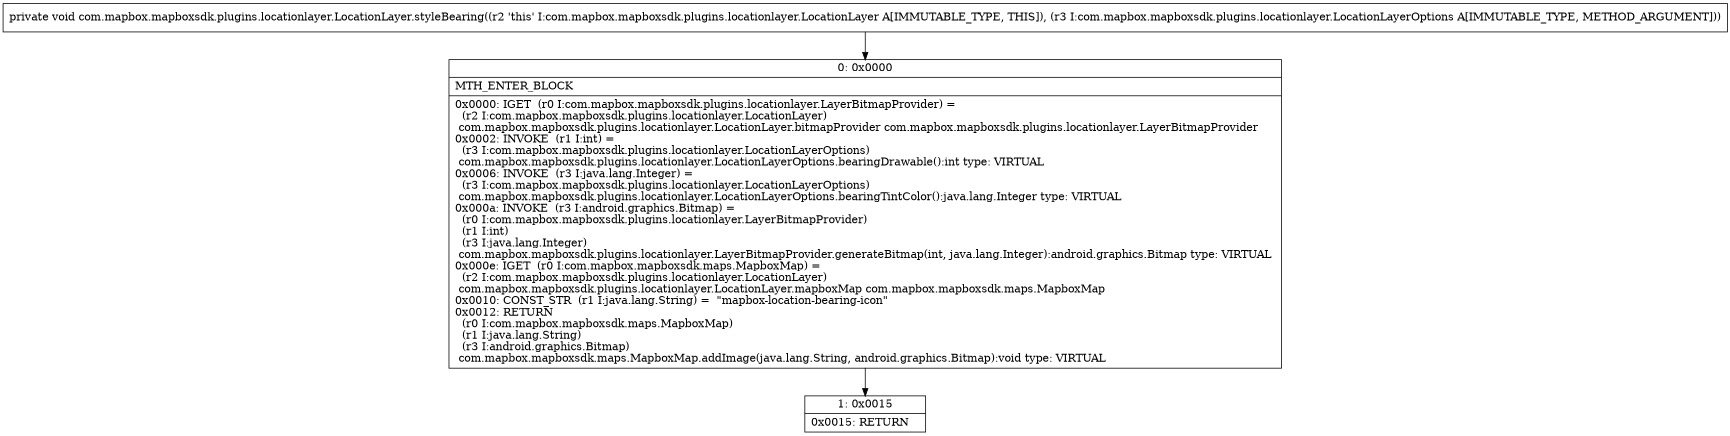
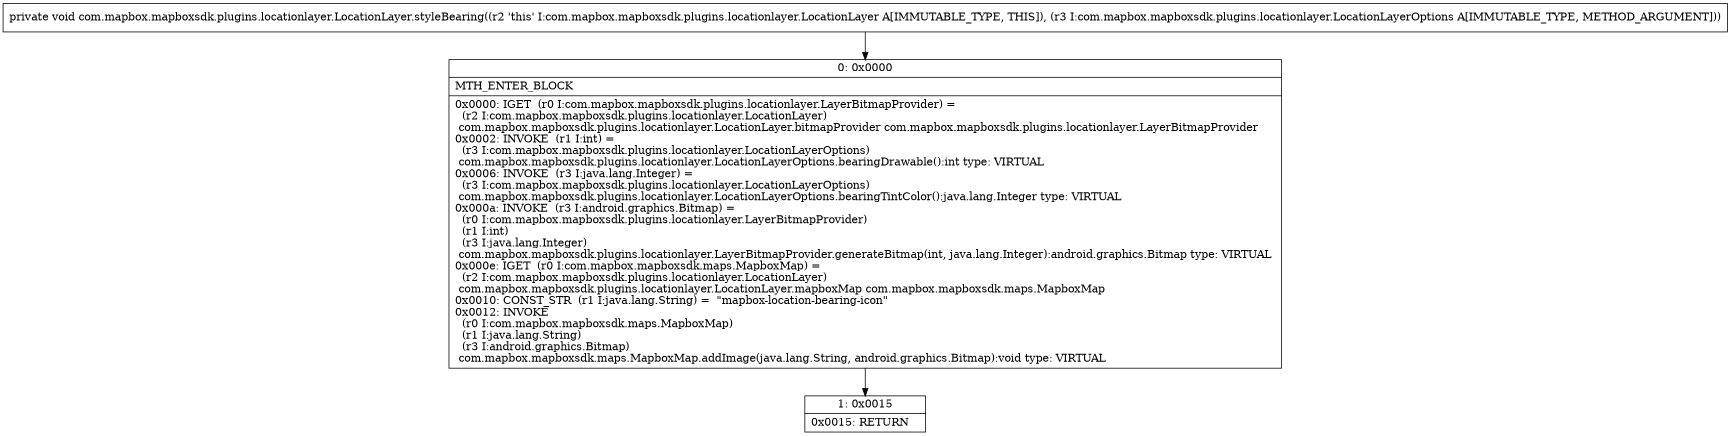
(507, 312) -> (506, 312)
